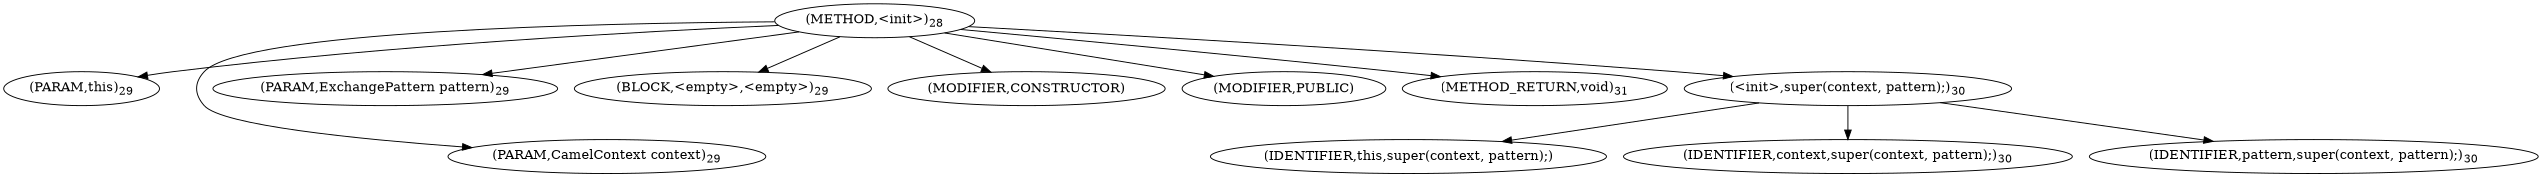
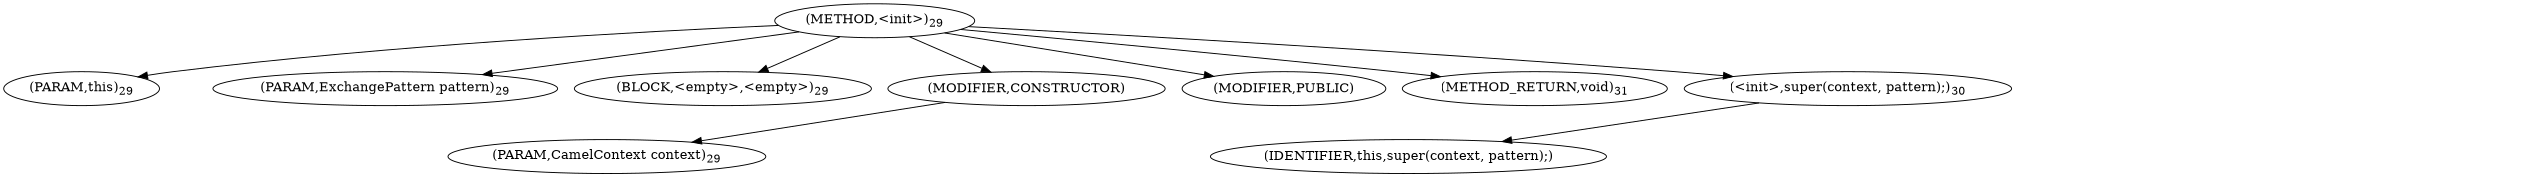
(936, 19) -> (936, 19)
(337, 40) -> (823, 122)
(1848, 157) -> none
(2314, 157) -> none
